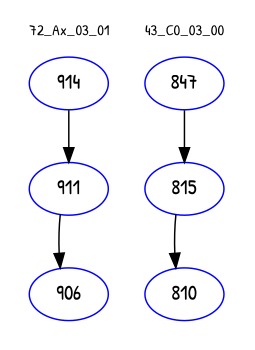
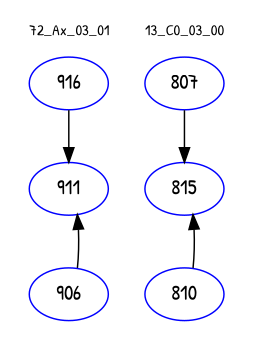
(185, 31) -> (185, 31)
(69, 83) -> (69, 83)
(184, 83) -> (184, 83)
(59, 234) -> (79, 249)
(175, 234) -> (194, 249)
